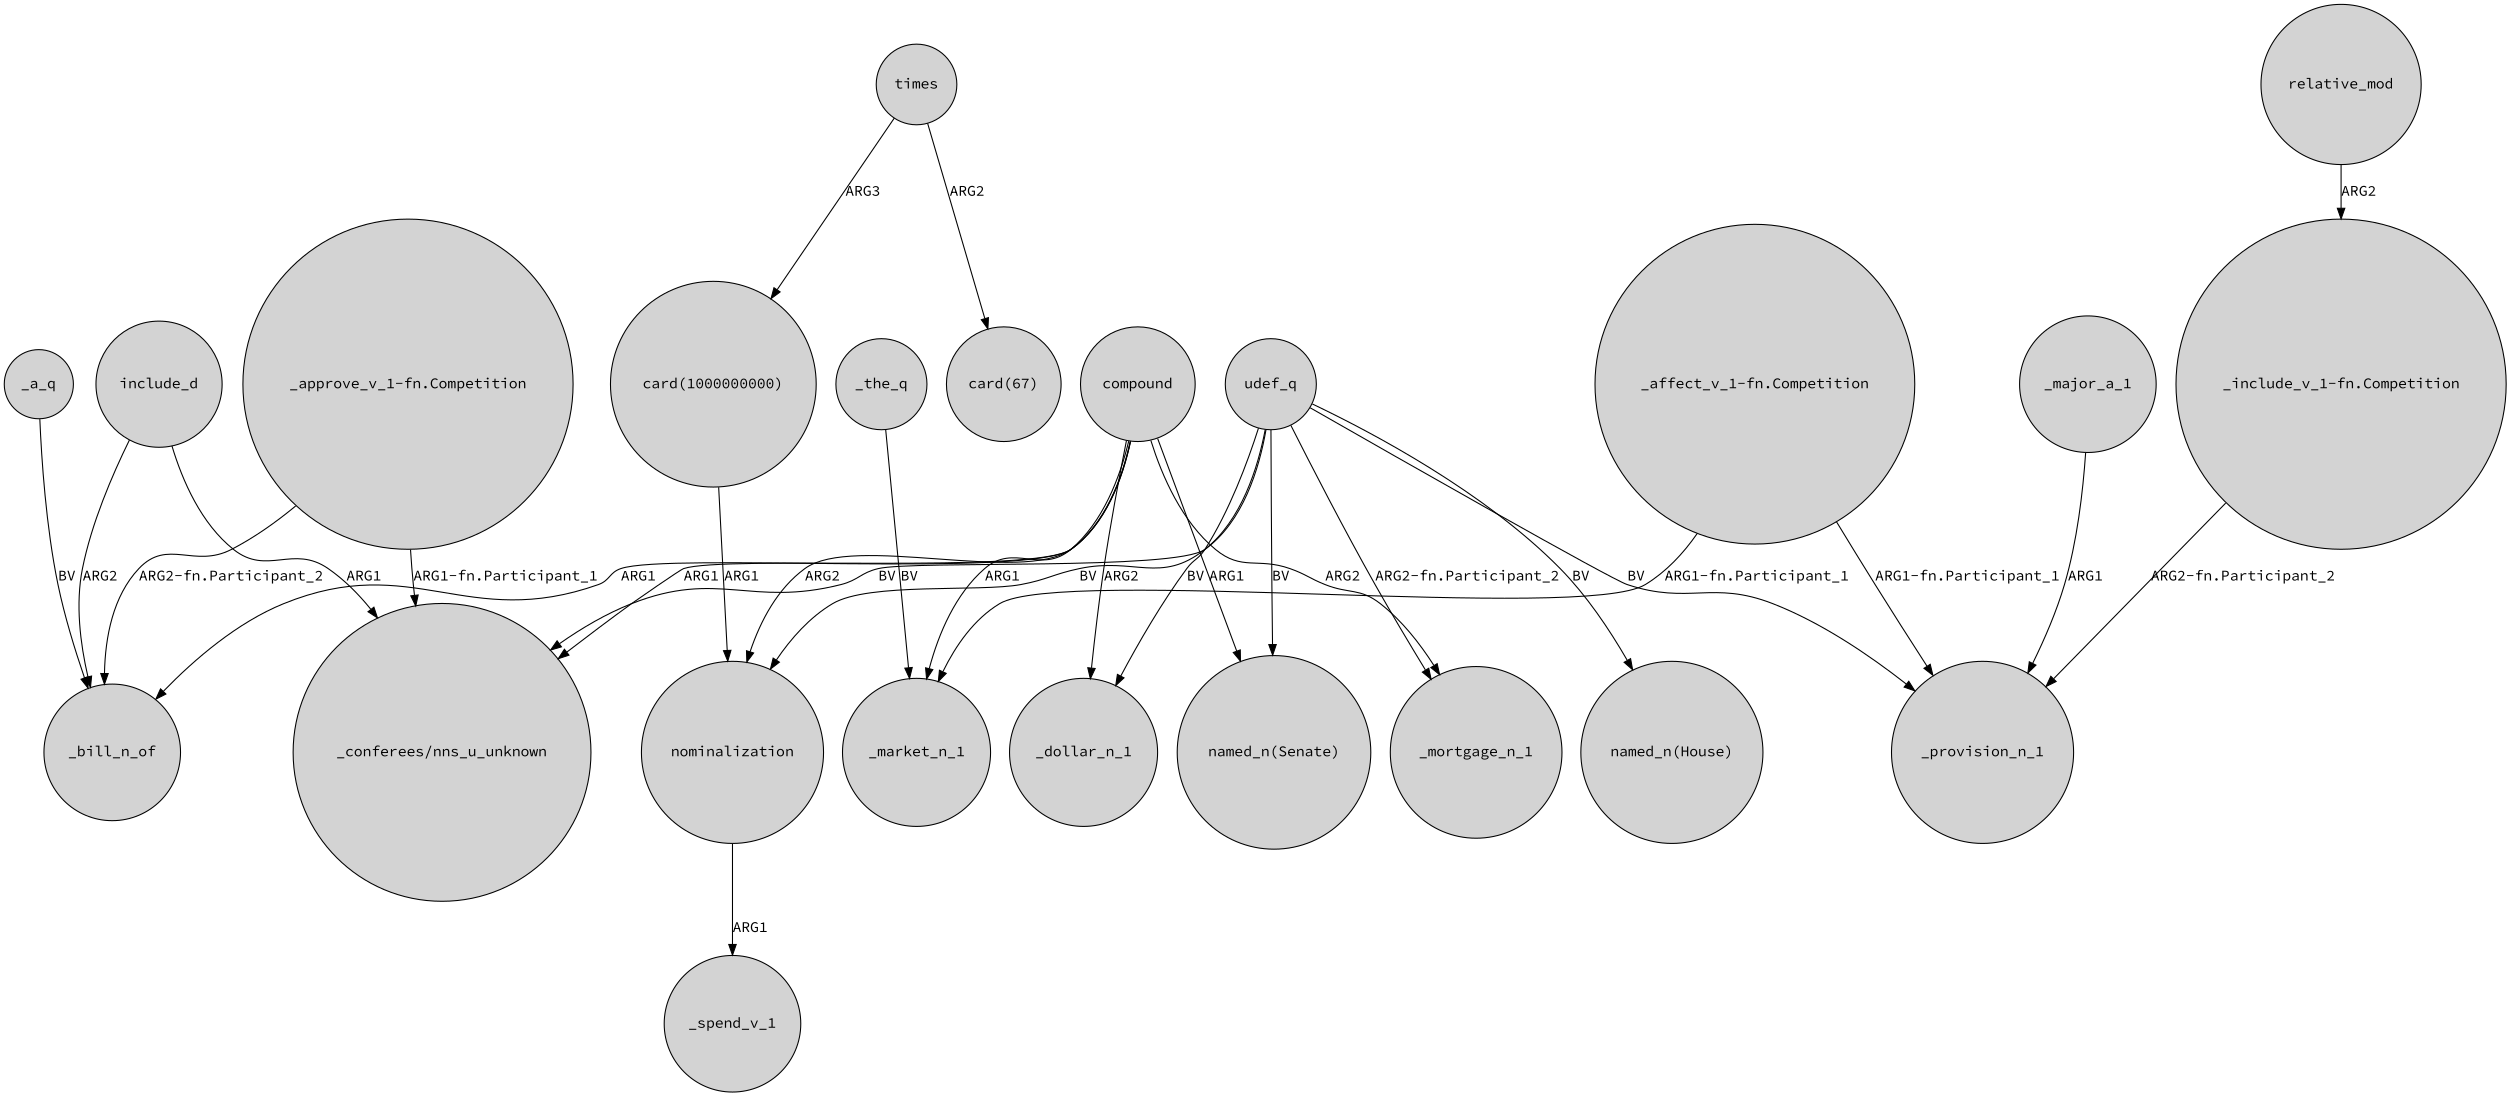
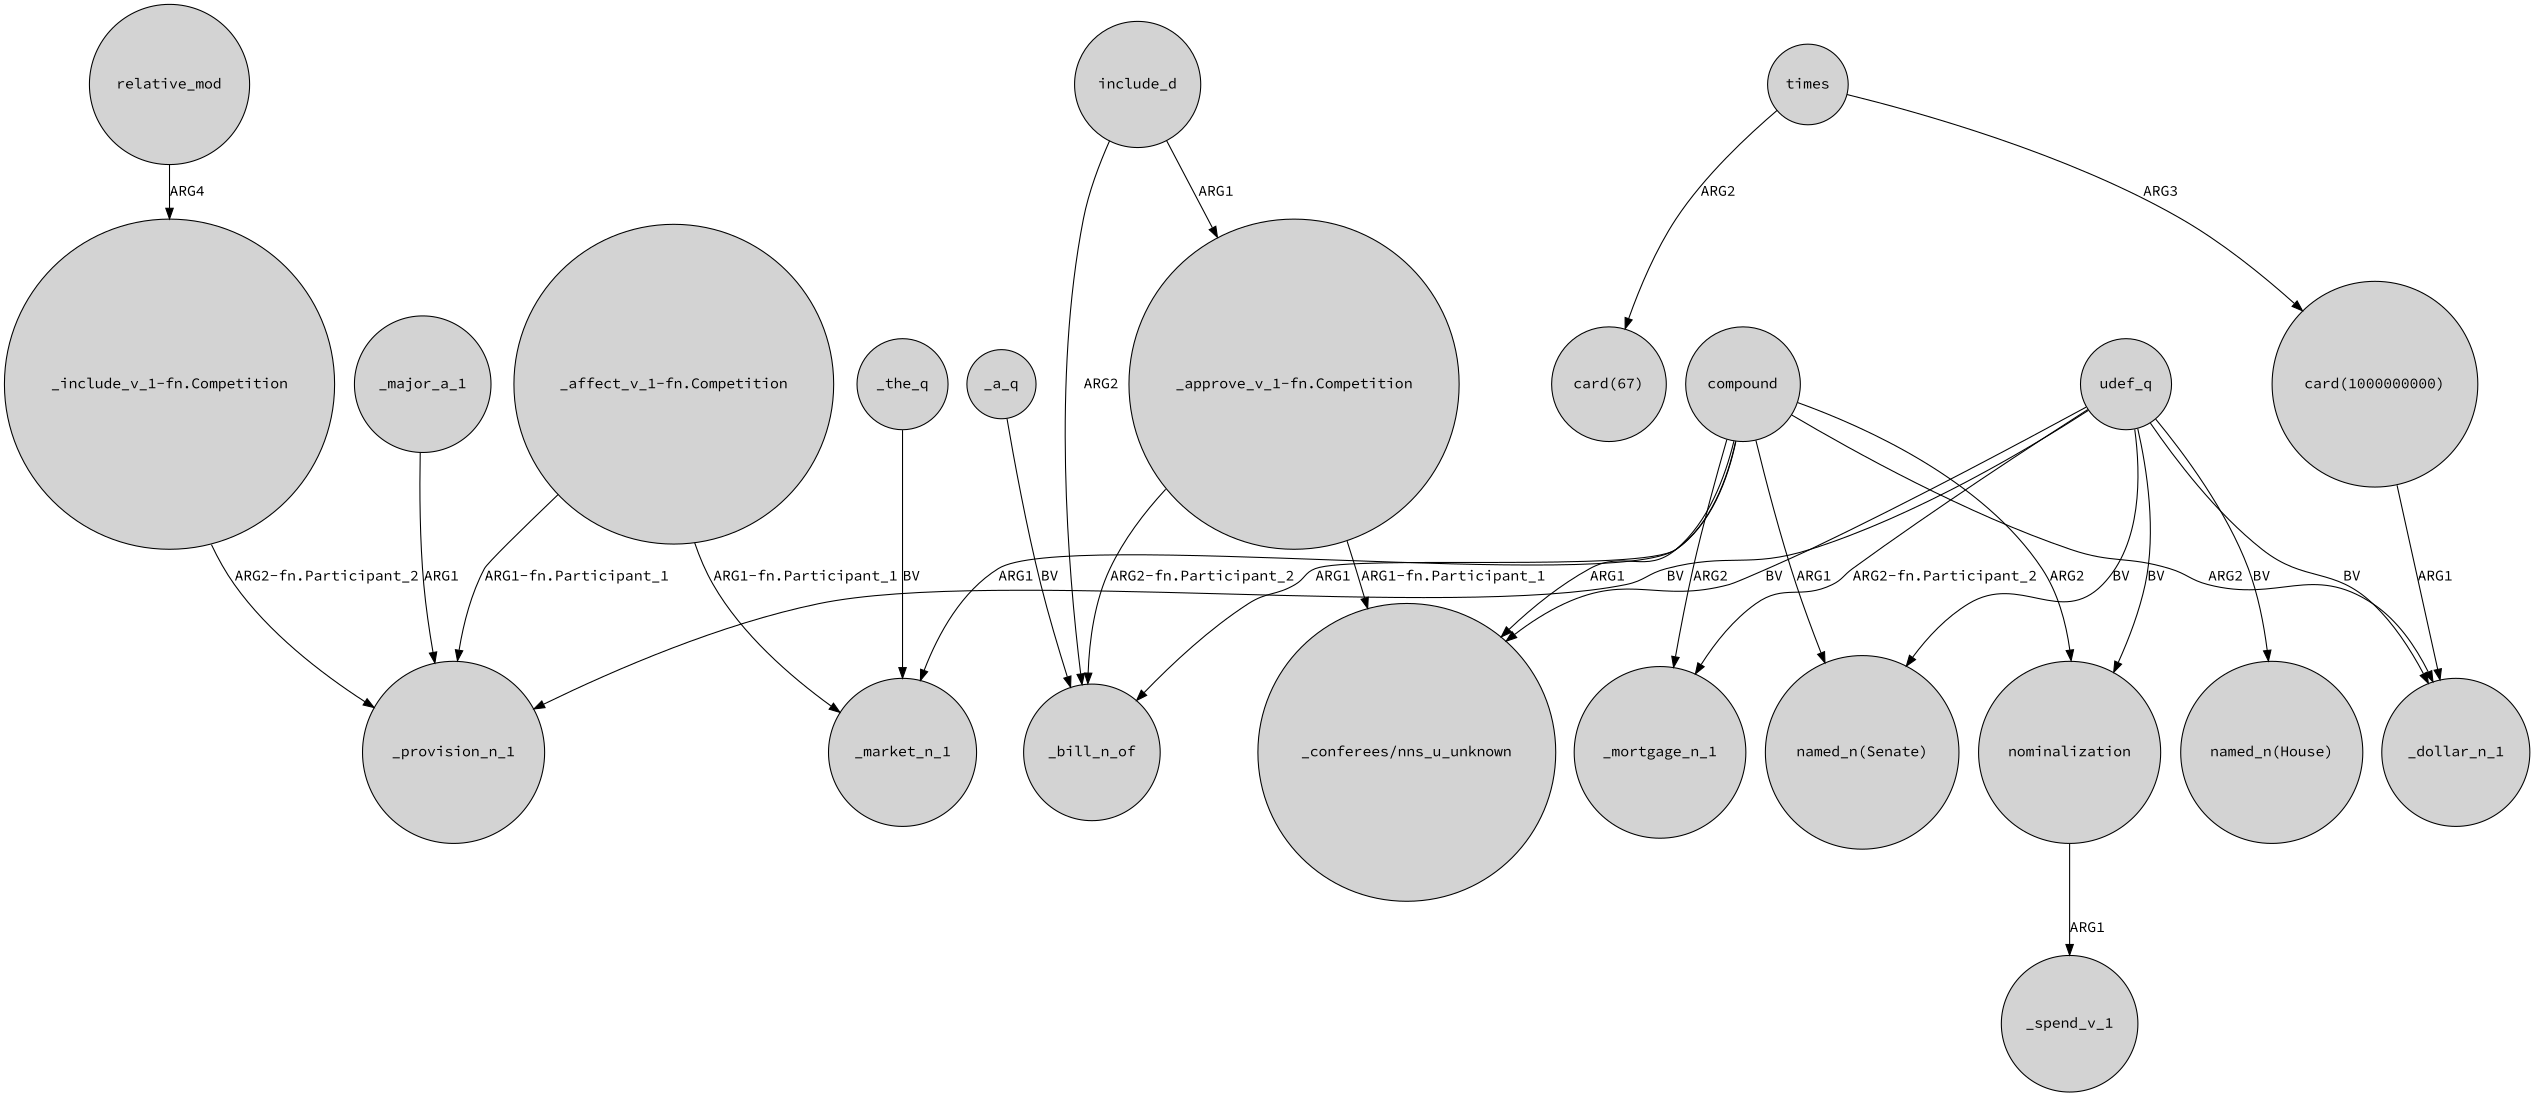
(2359, 192) -> (188, 192)
(249, 558) -> (1189, 184)
(723, 573) -> (2417, 577)
